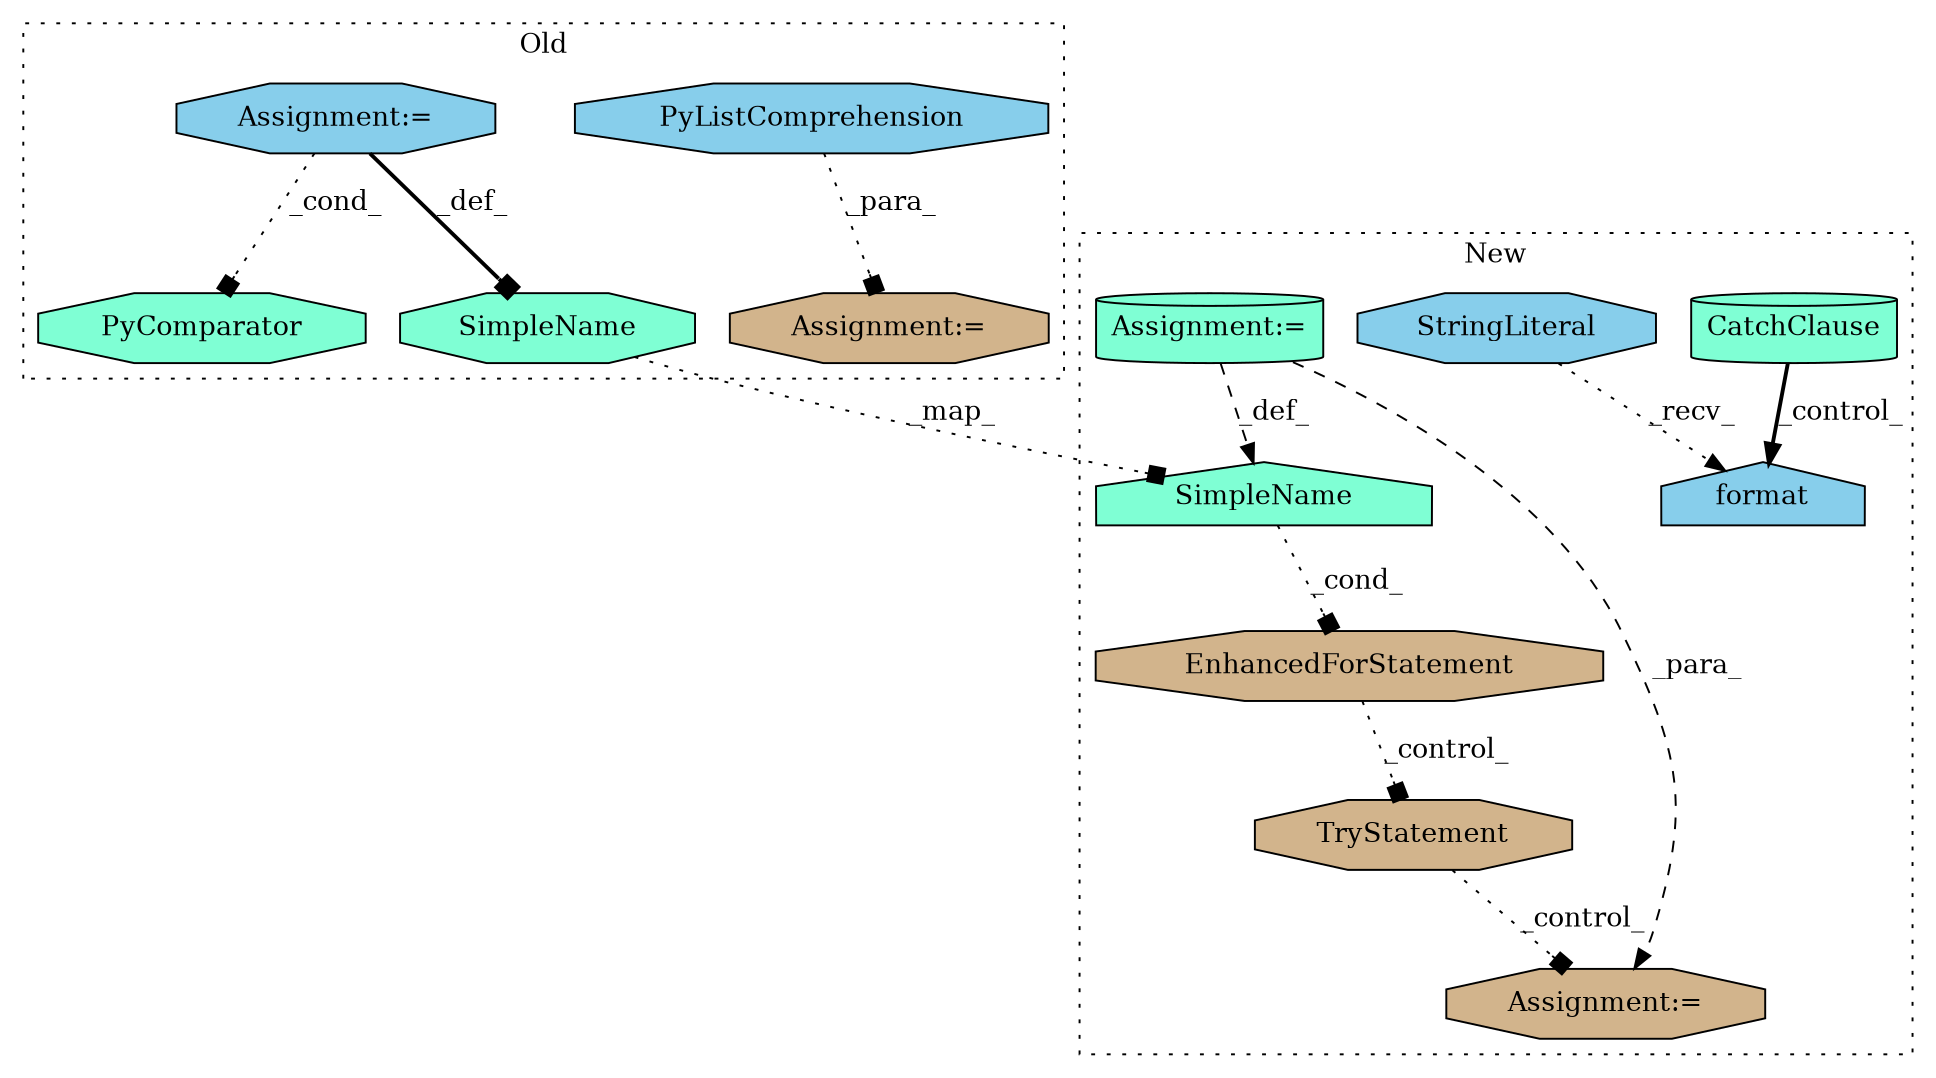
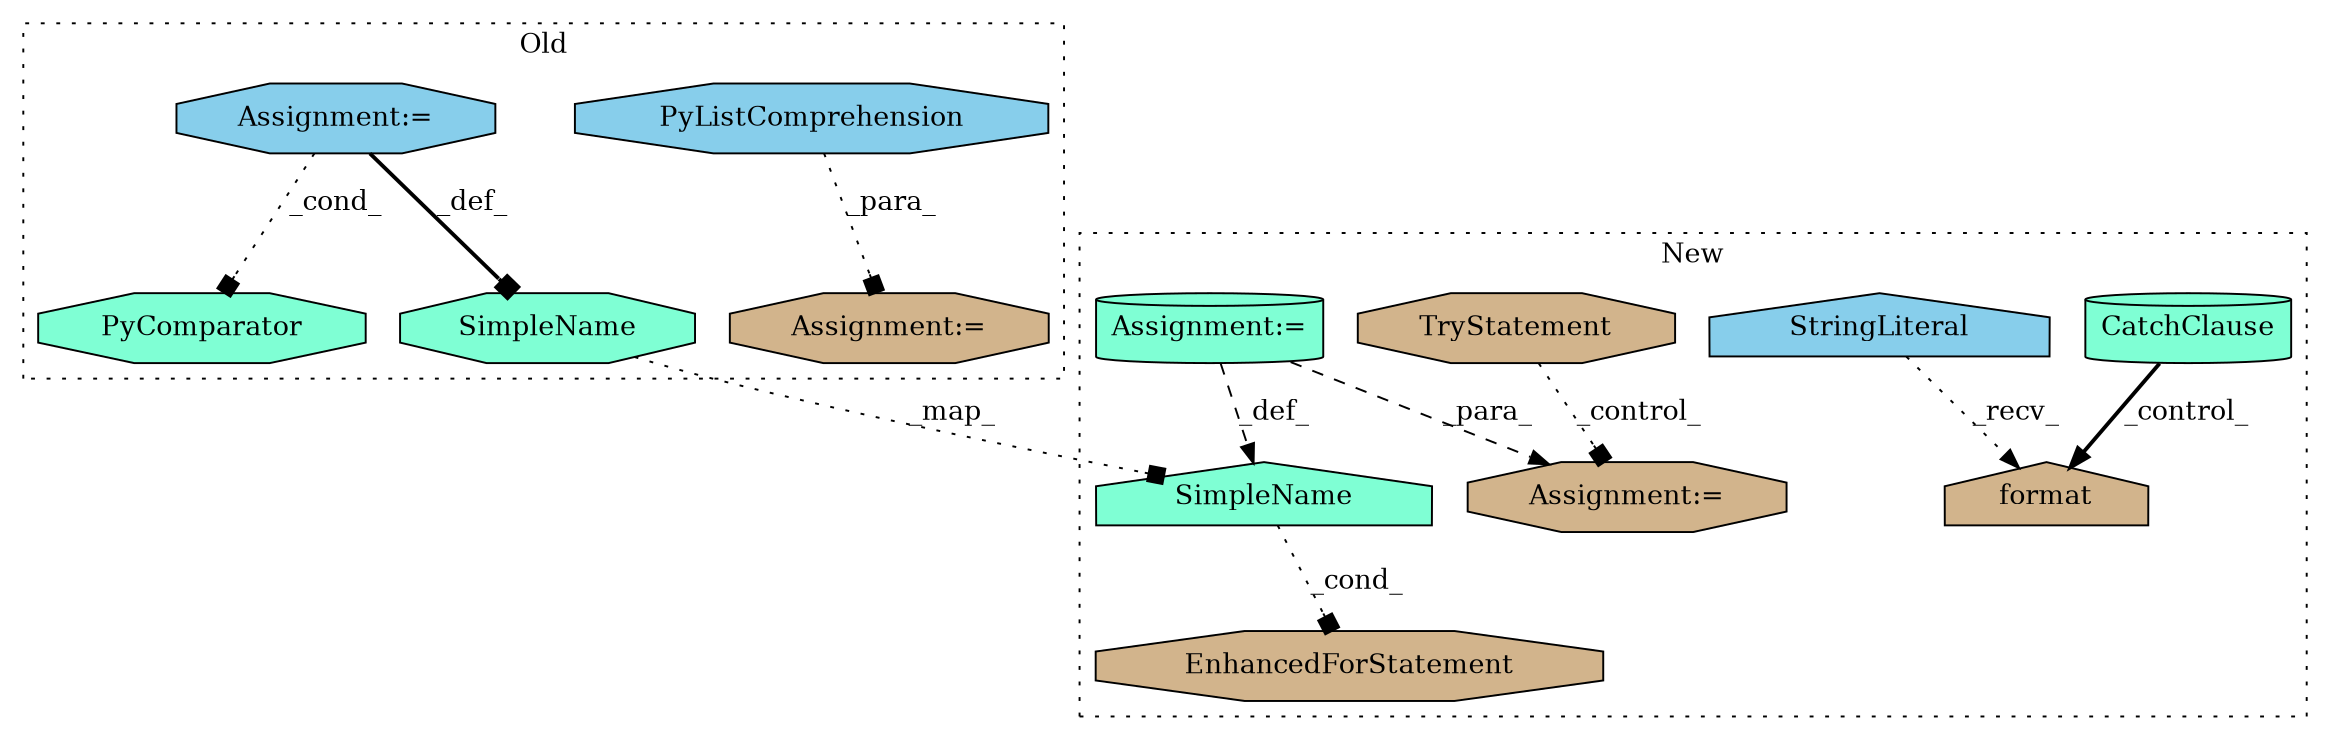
(1507, 328) -> (1880, 328)
(1763, 497) -> (2047, 497)
(1378, 741) -> none
